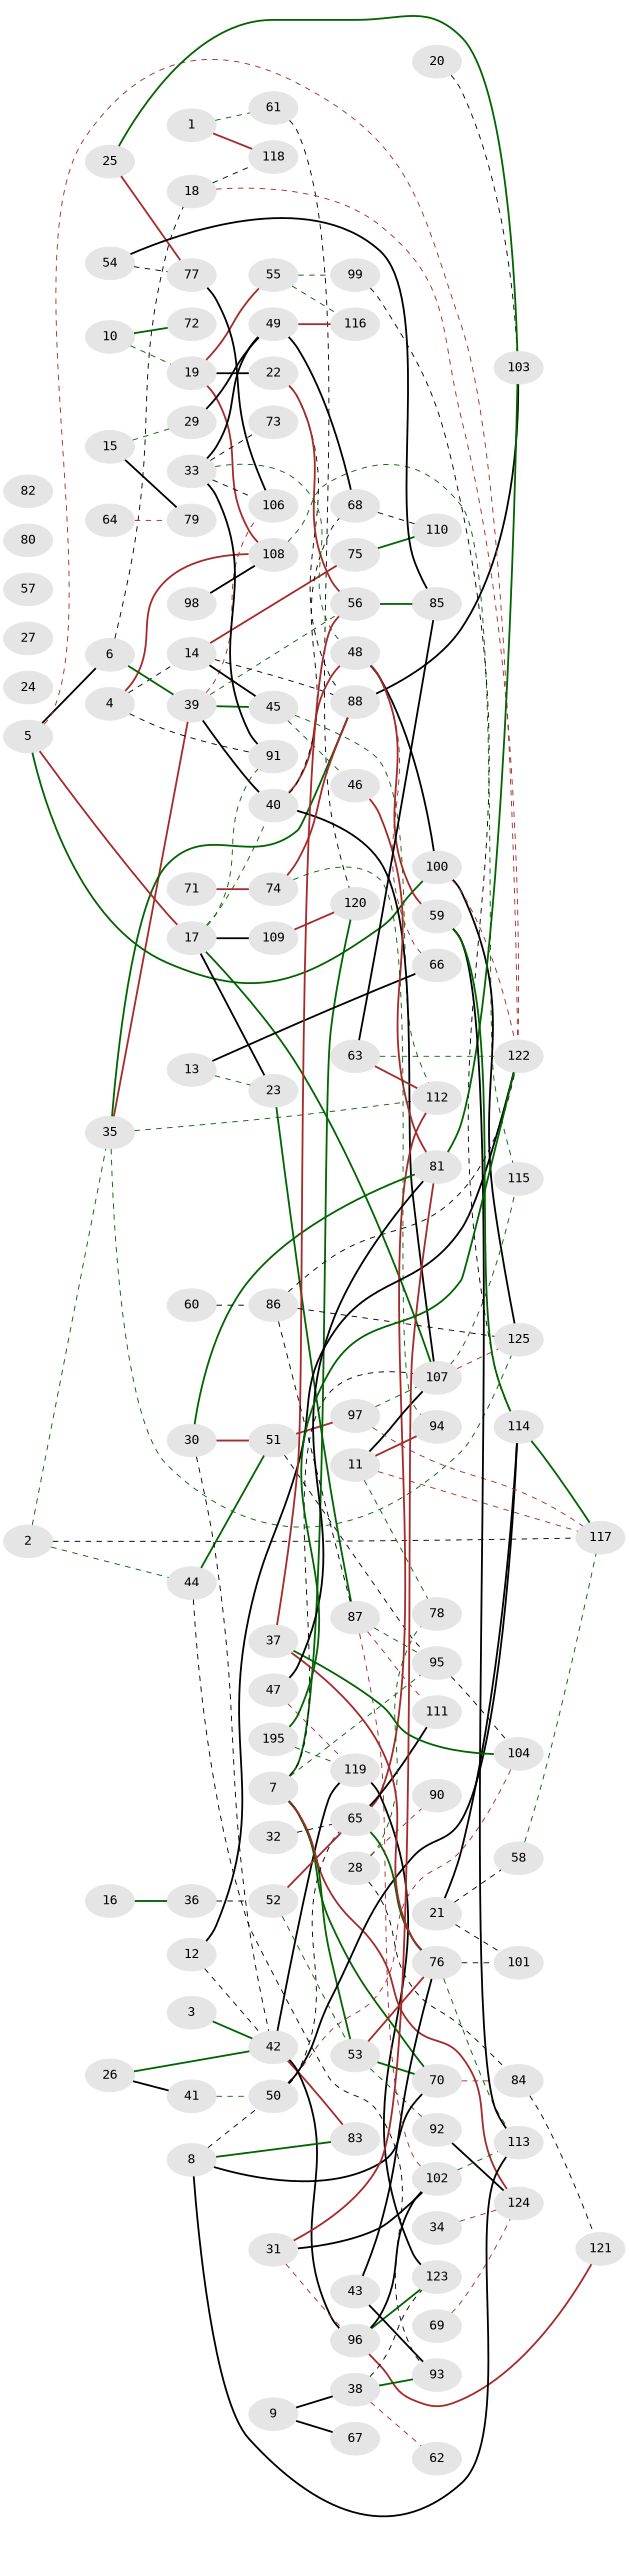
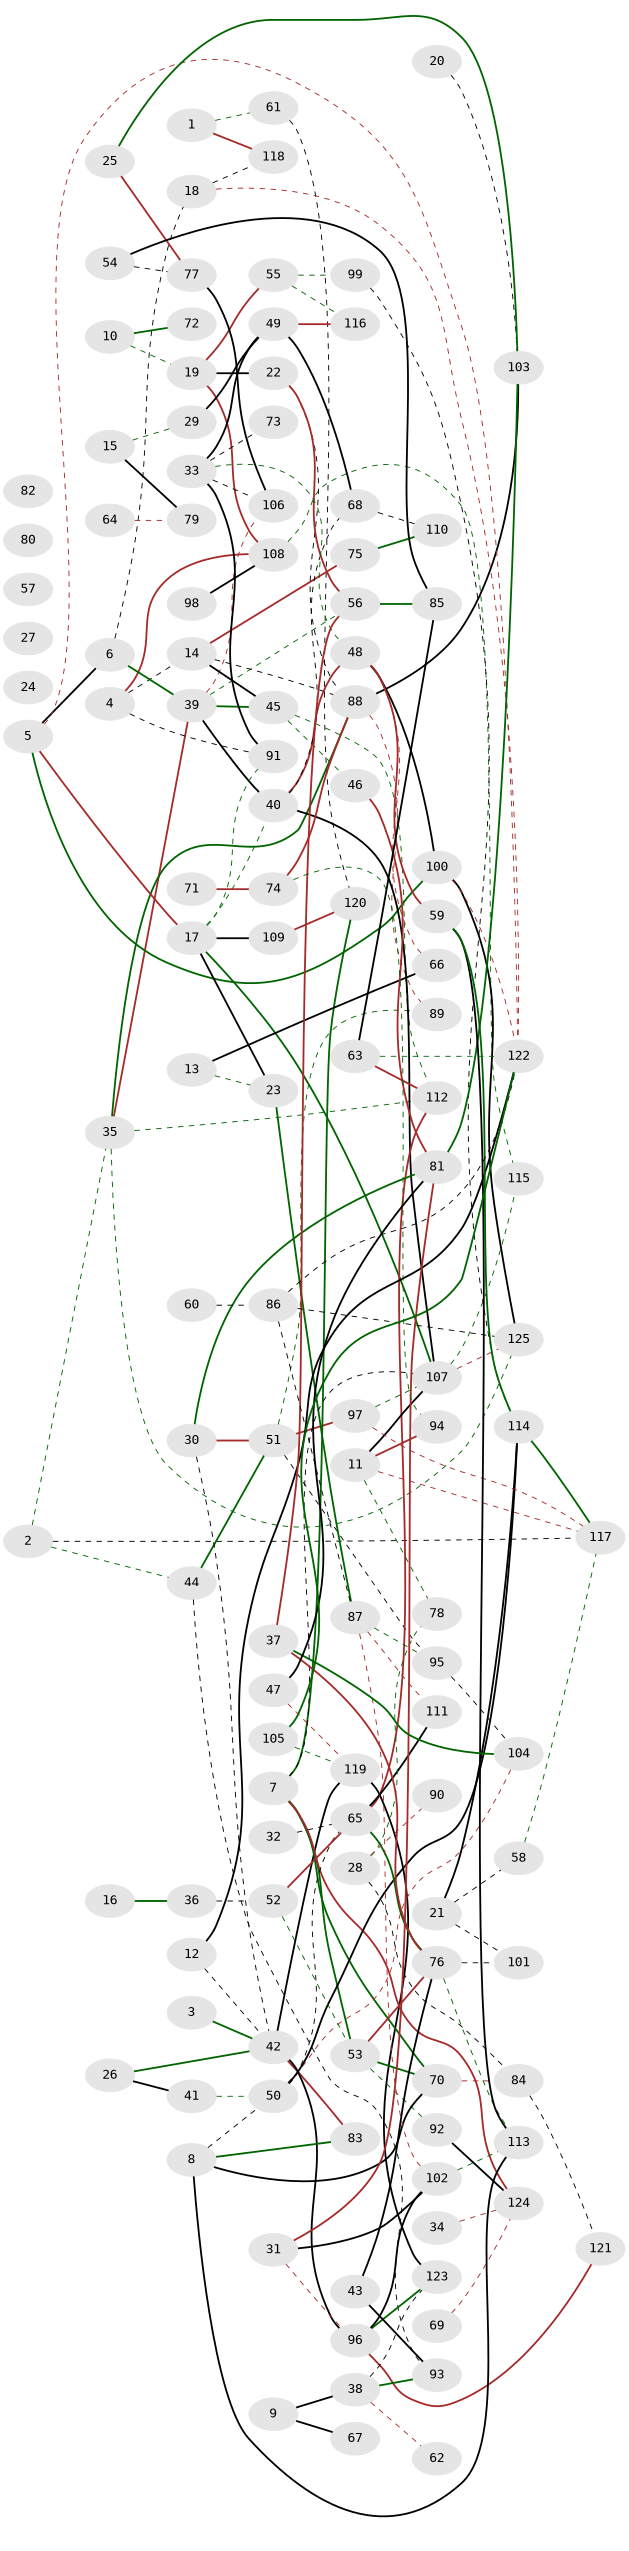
none -> (437, 1015)
(355, 1726) -> none
(273, 1739) -> (273, 1739)
